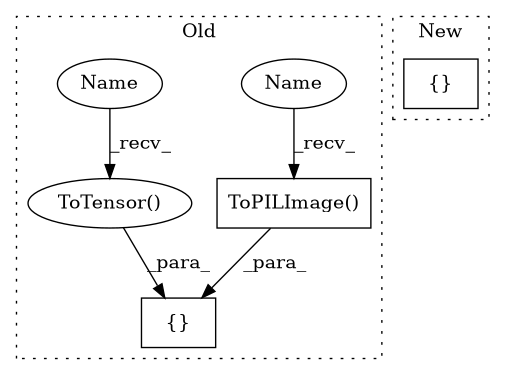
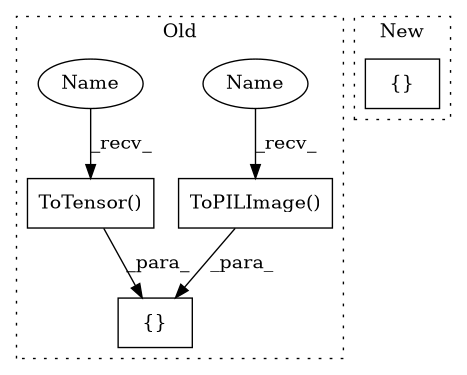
(110, 203) -> (91, 203)
